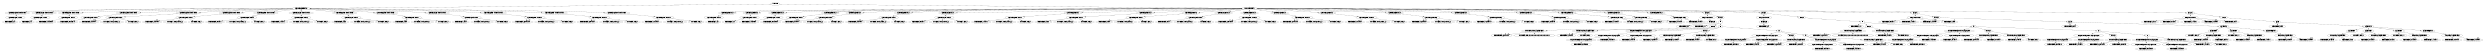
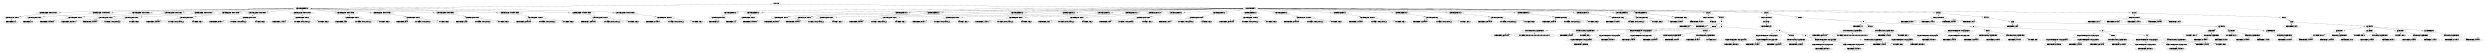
none -> (2319, 36)
